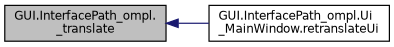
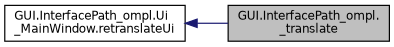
(194, 23) -> (213, 23)
